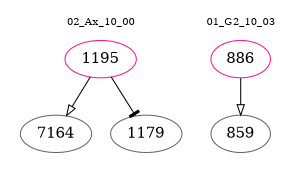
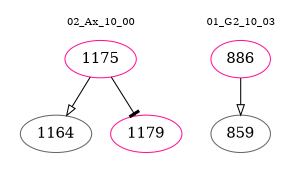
(101, 59) -> (101, 59)
(56, 134) -> (56, 134)
(146, 134) -> (146, 134)
